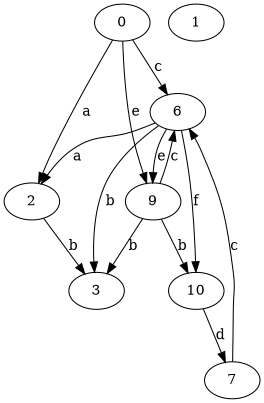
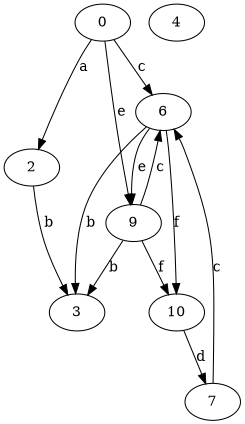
(196, 23) -> (177, 23)
(96, 139) -> none
(183, 246) -> (161, 268)
